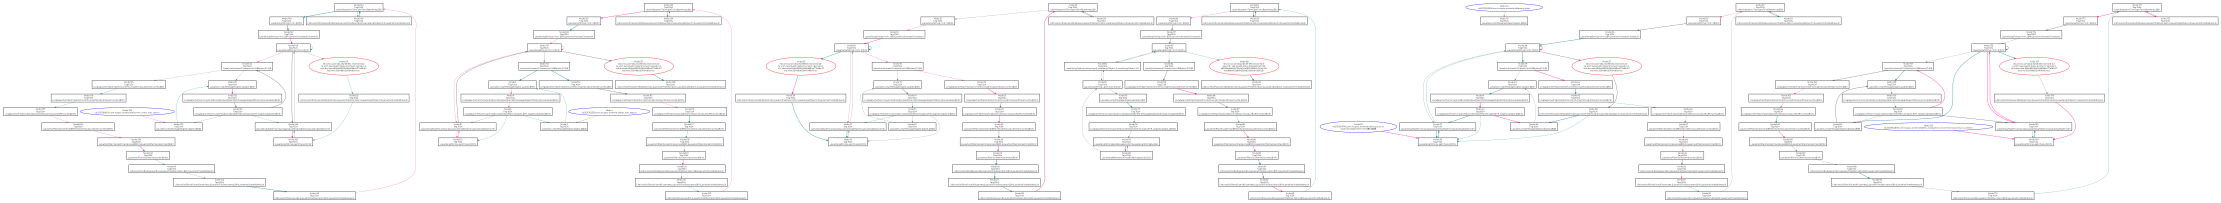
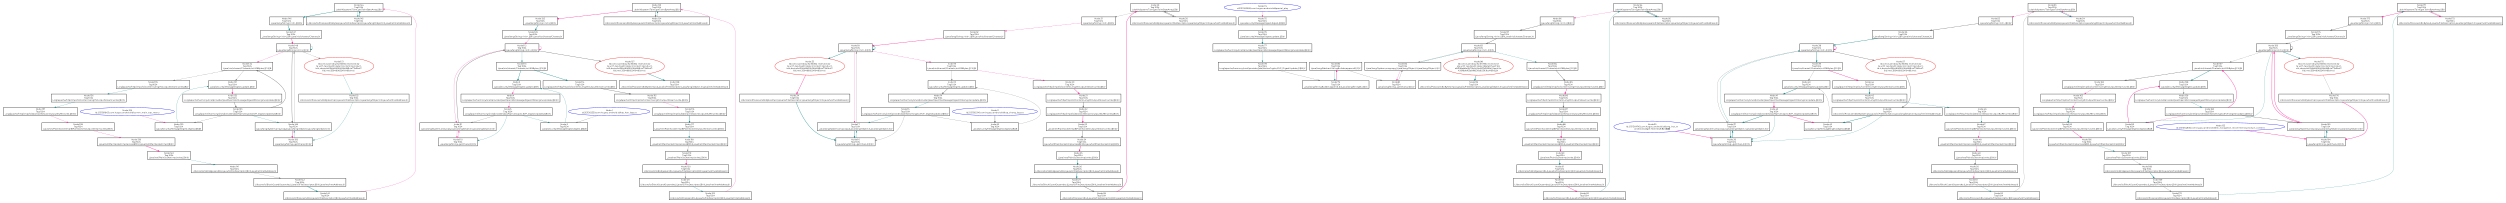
(1112, 91) -> (1262, 27)
(1840, 95) -> (2132, 95)
none -> (995, 112)
(1939, 117) -> (2235, 119)
